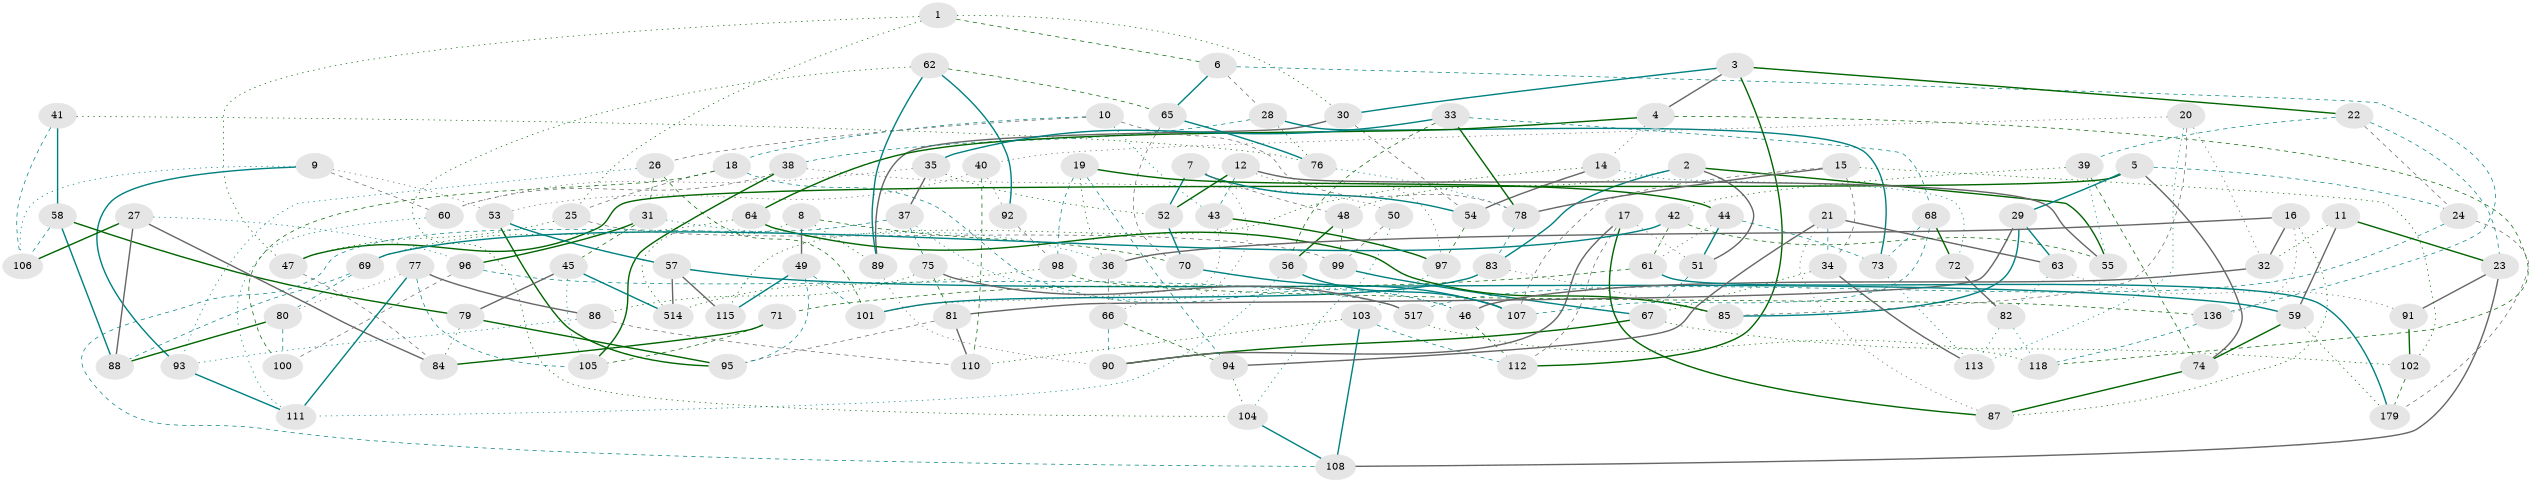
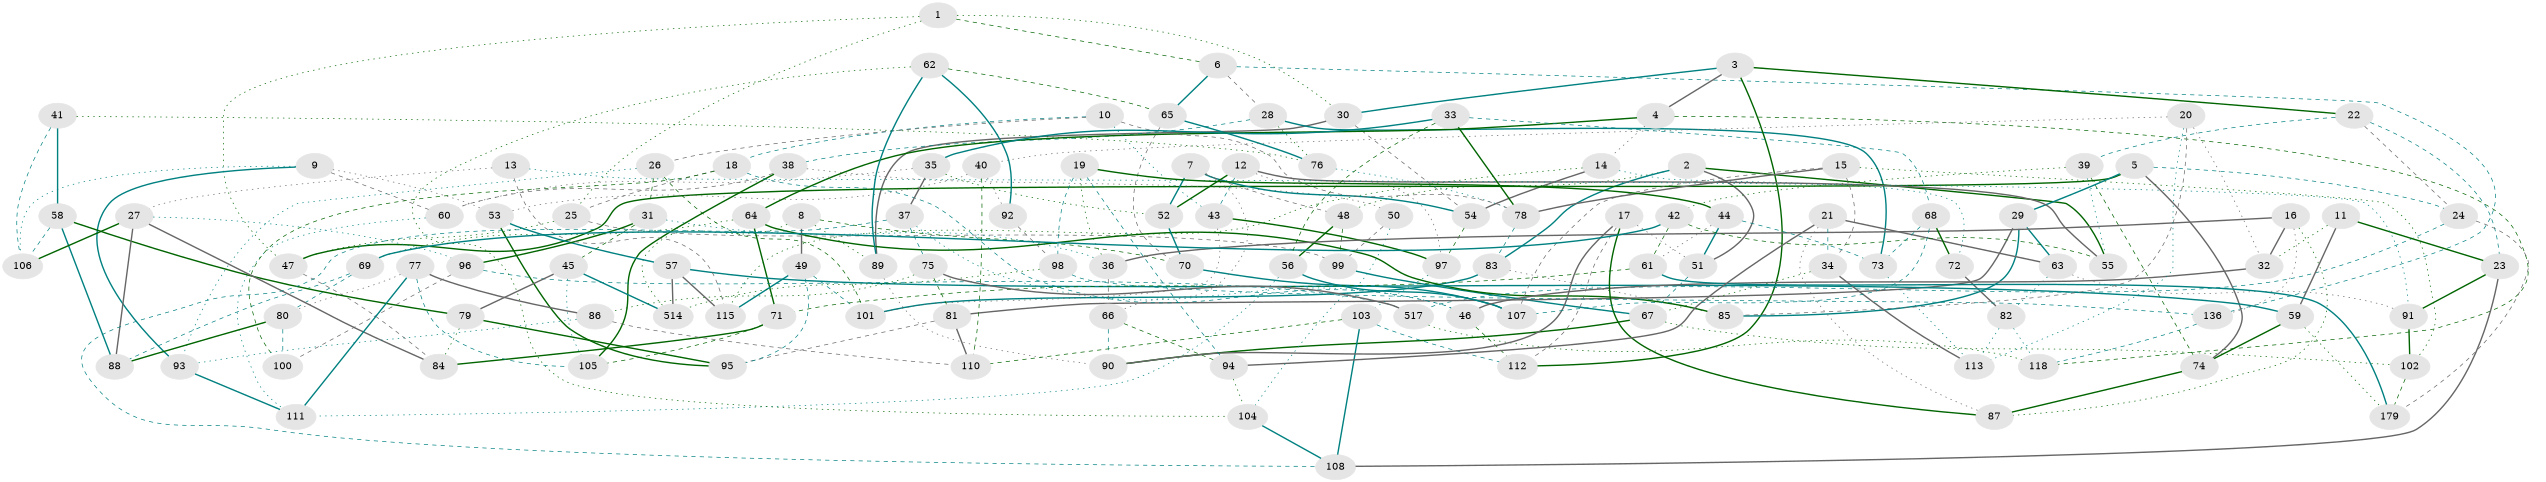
none -> (511, 166)
none -> (765, 268)
(2454, 291) -> (2454, 291)
(1856, 301) -> (1856, 301)
(1157, 343) -> (1157, 343)
